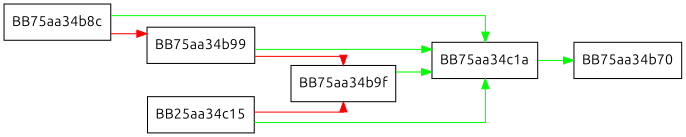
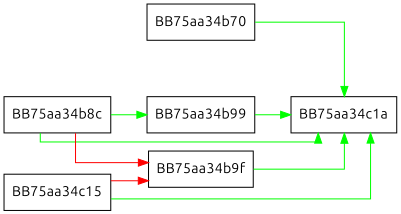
(124, 34) -> (124, 115)
(300, 56) -> (92, 163)
(551, 60) -> (332, 22)
(201, 115) -> (57, 192)
